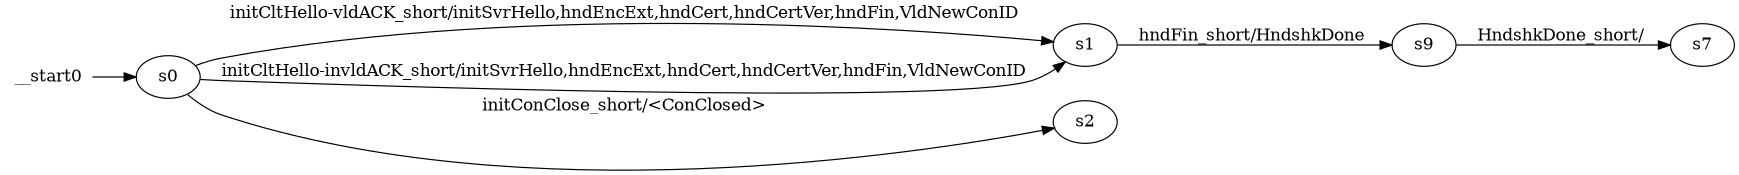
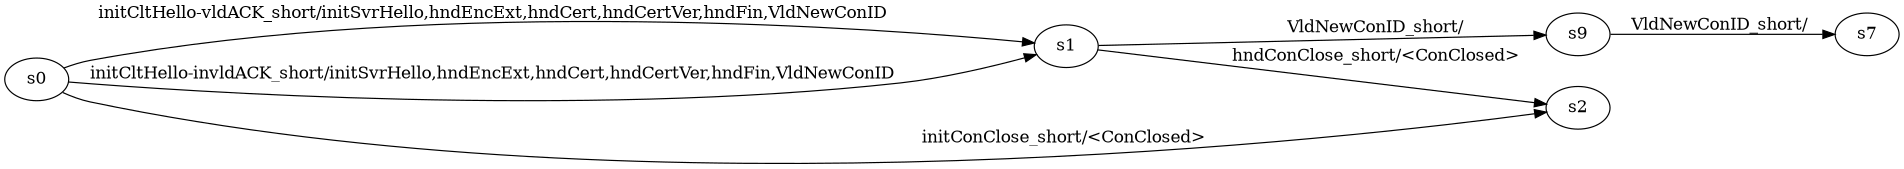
(1255, 36) -> (1378, 28)
(1563, 36) -> (1723, 25)
none -> (1316, 76)
(49, 77) -> none
